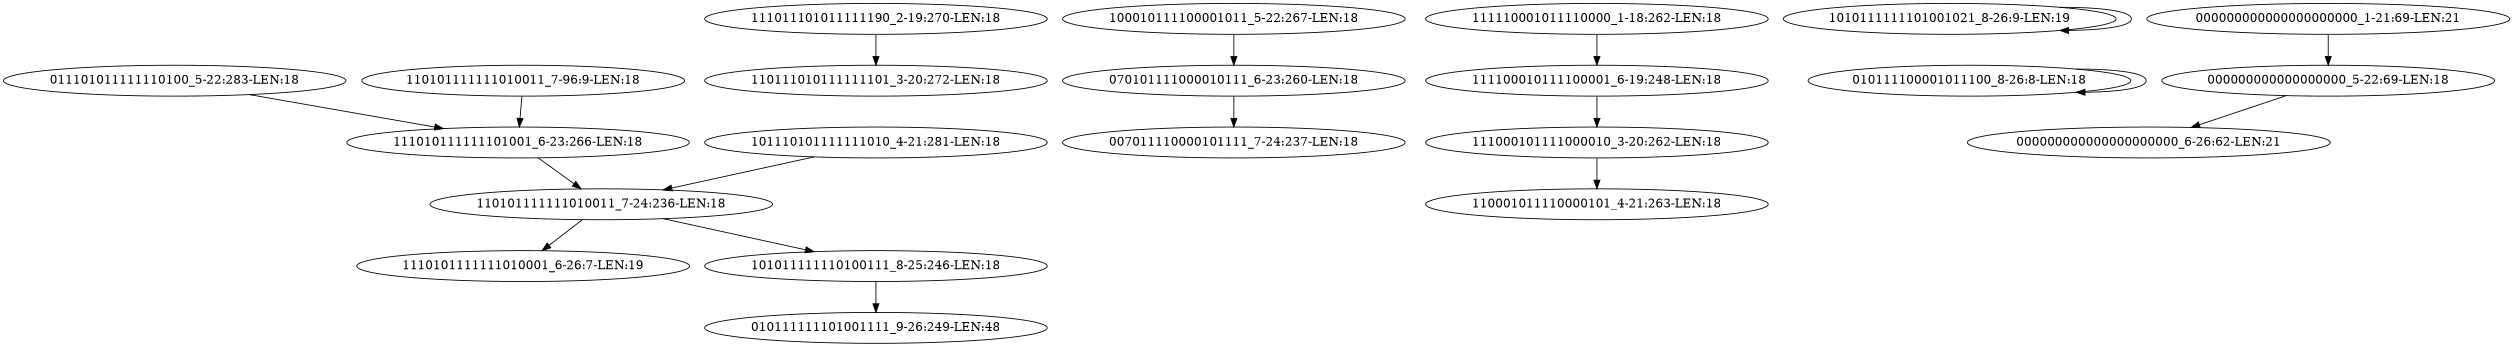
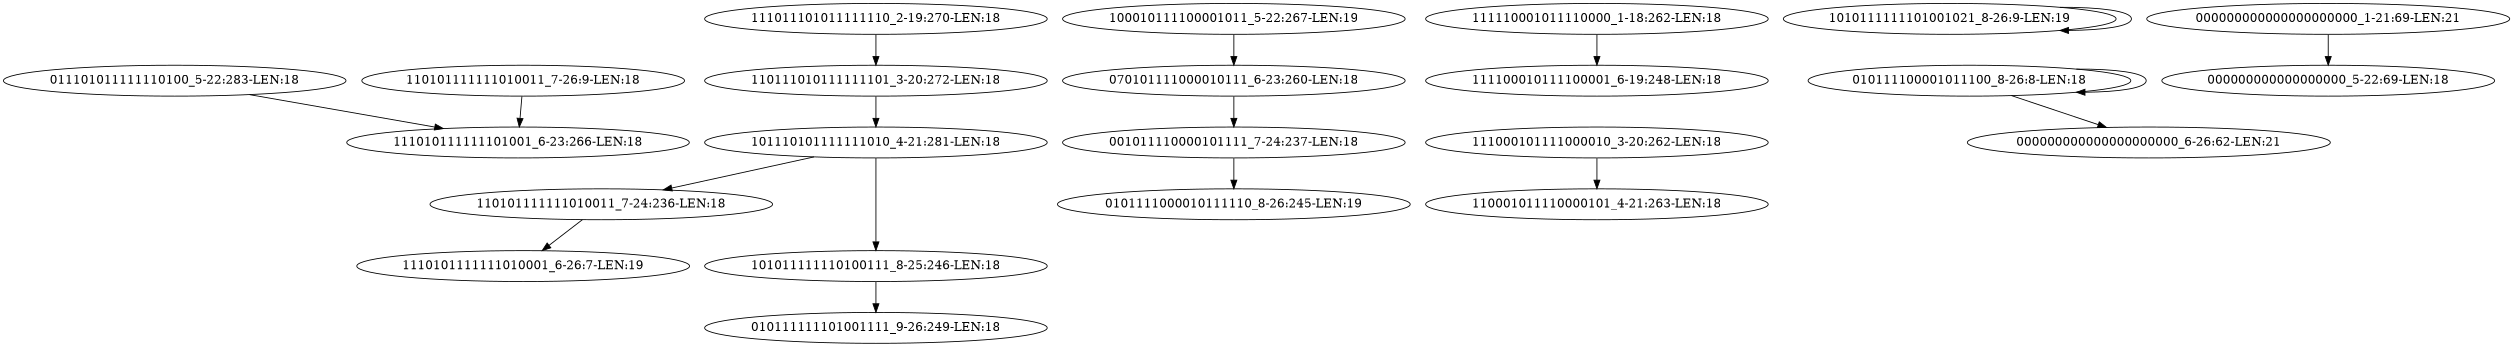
(876, 19) -> (876, 19)
(1234, 19) -> (1234, 19)
(523, 81) -> (523, 81)
none -> (876, 107)
(1597, 107) -> none
(2243, 110) -> (2055, 110)
(1234, 142) -> (1234, 142)
(556, 171) -> none
none -> (1234, 204)
(734, 234) -> (876, 200)
(876, 328) -> (876, 328)
